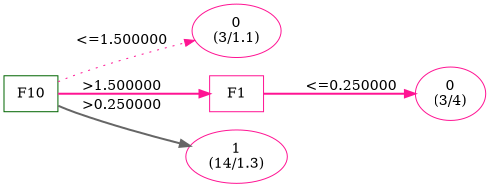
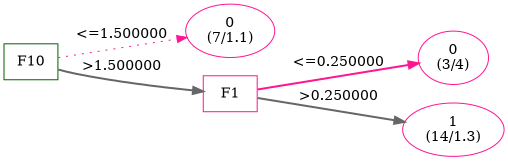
(237, 31) -> (230, 31)
(129, 94) -> (125, 82)
(119, 126) -> (326, 109)
